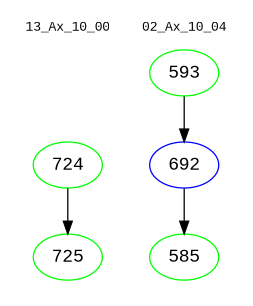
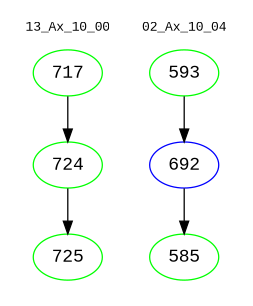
none -> (68, 73)
